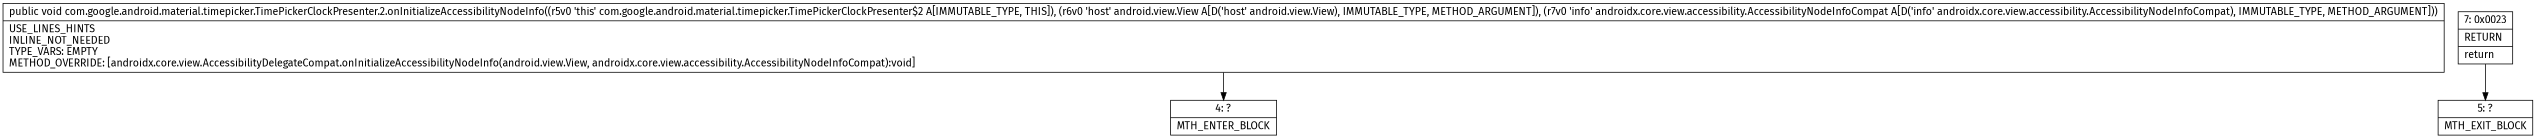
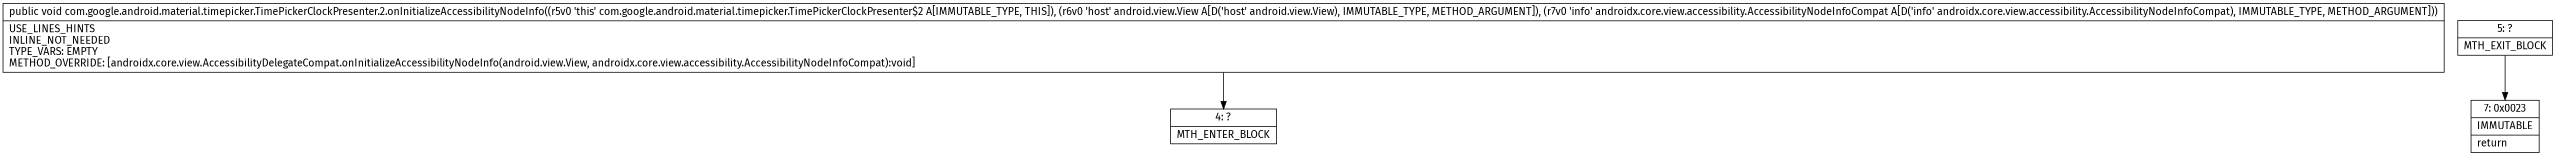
(2484, 37) -> (2505, 126)
(2485, 78) -> (2505, 74)
